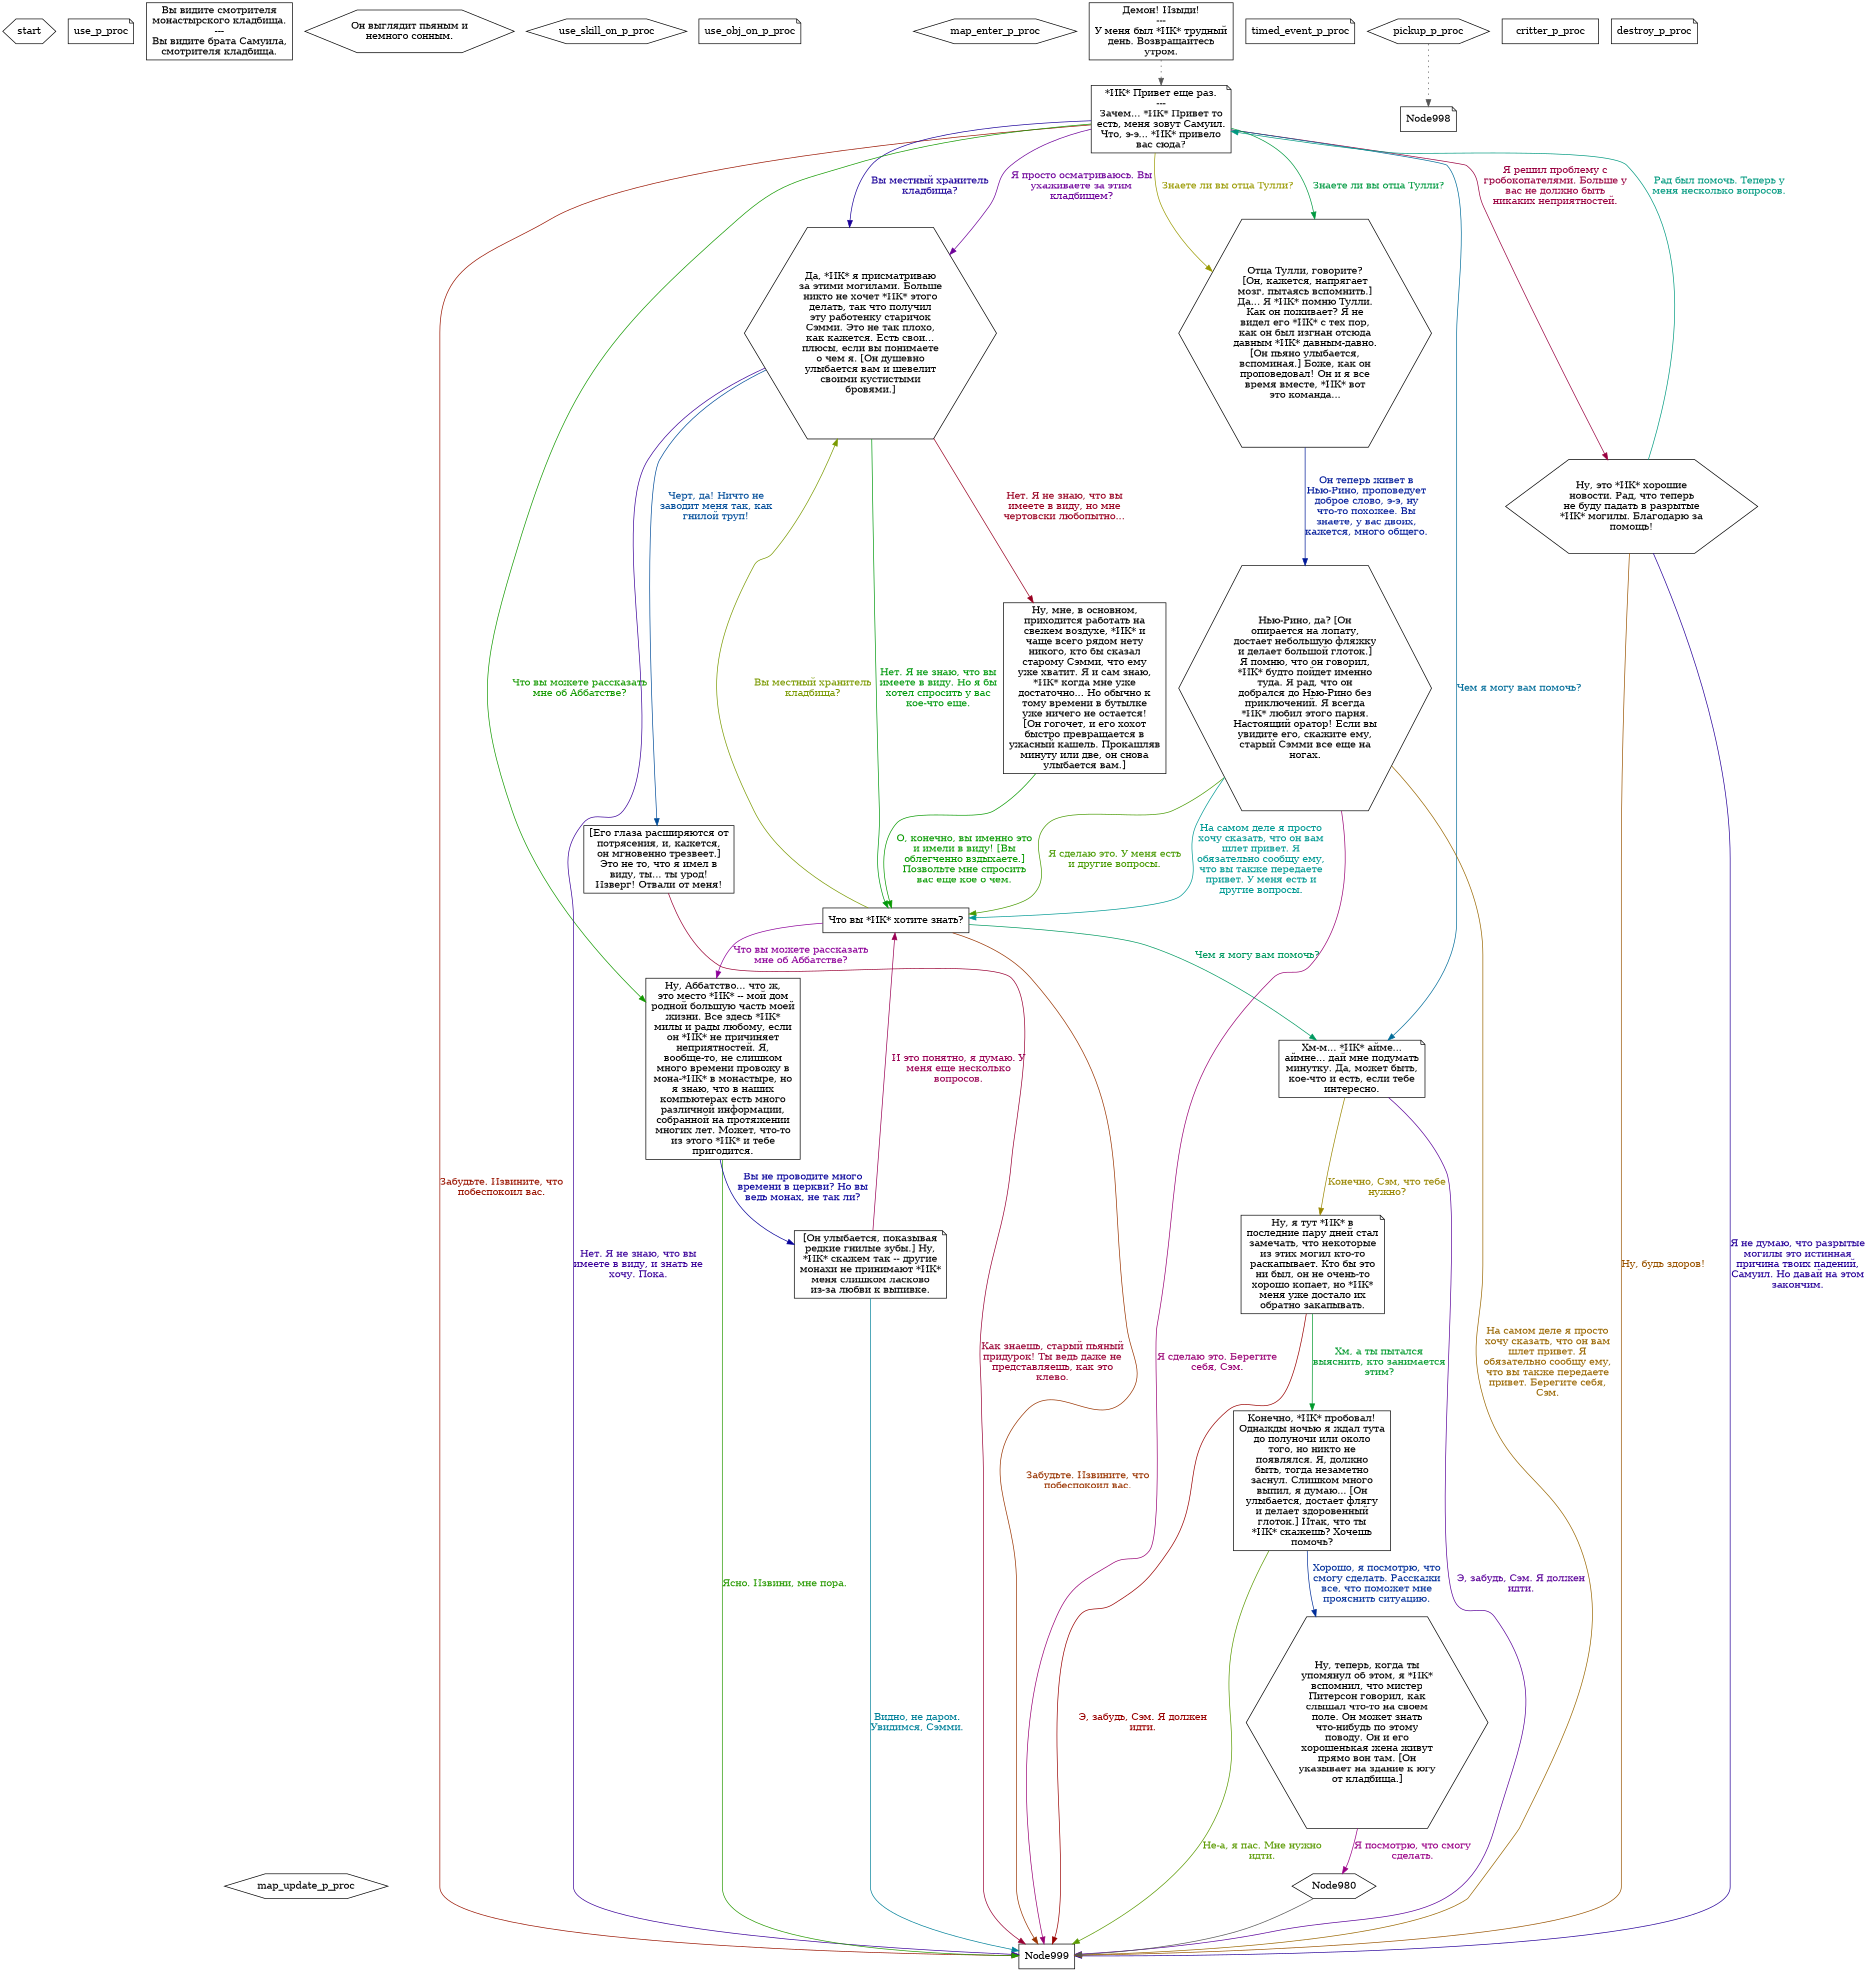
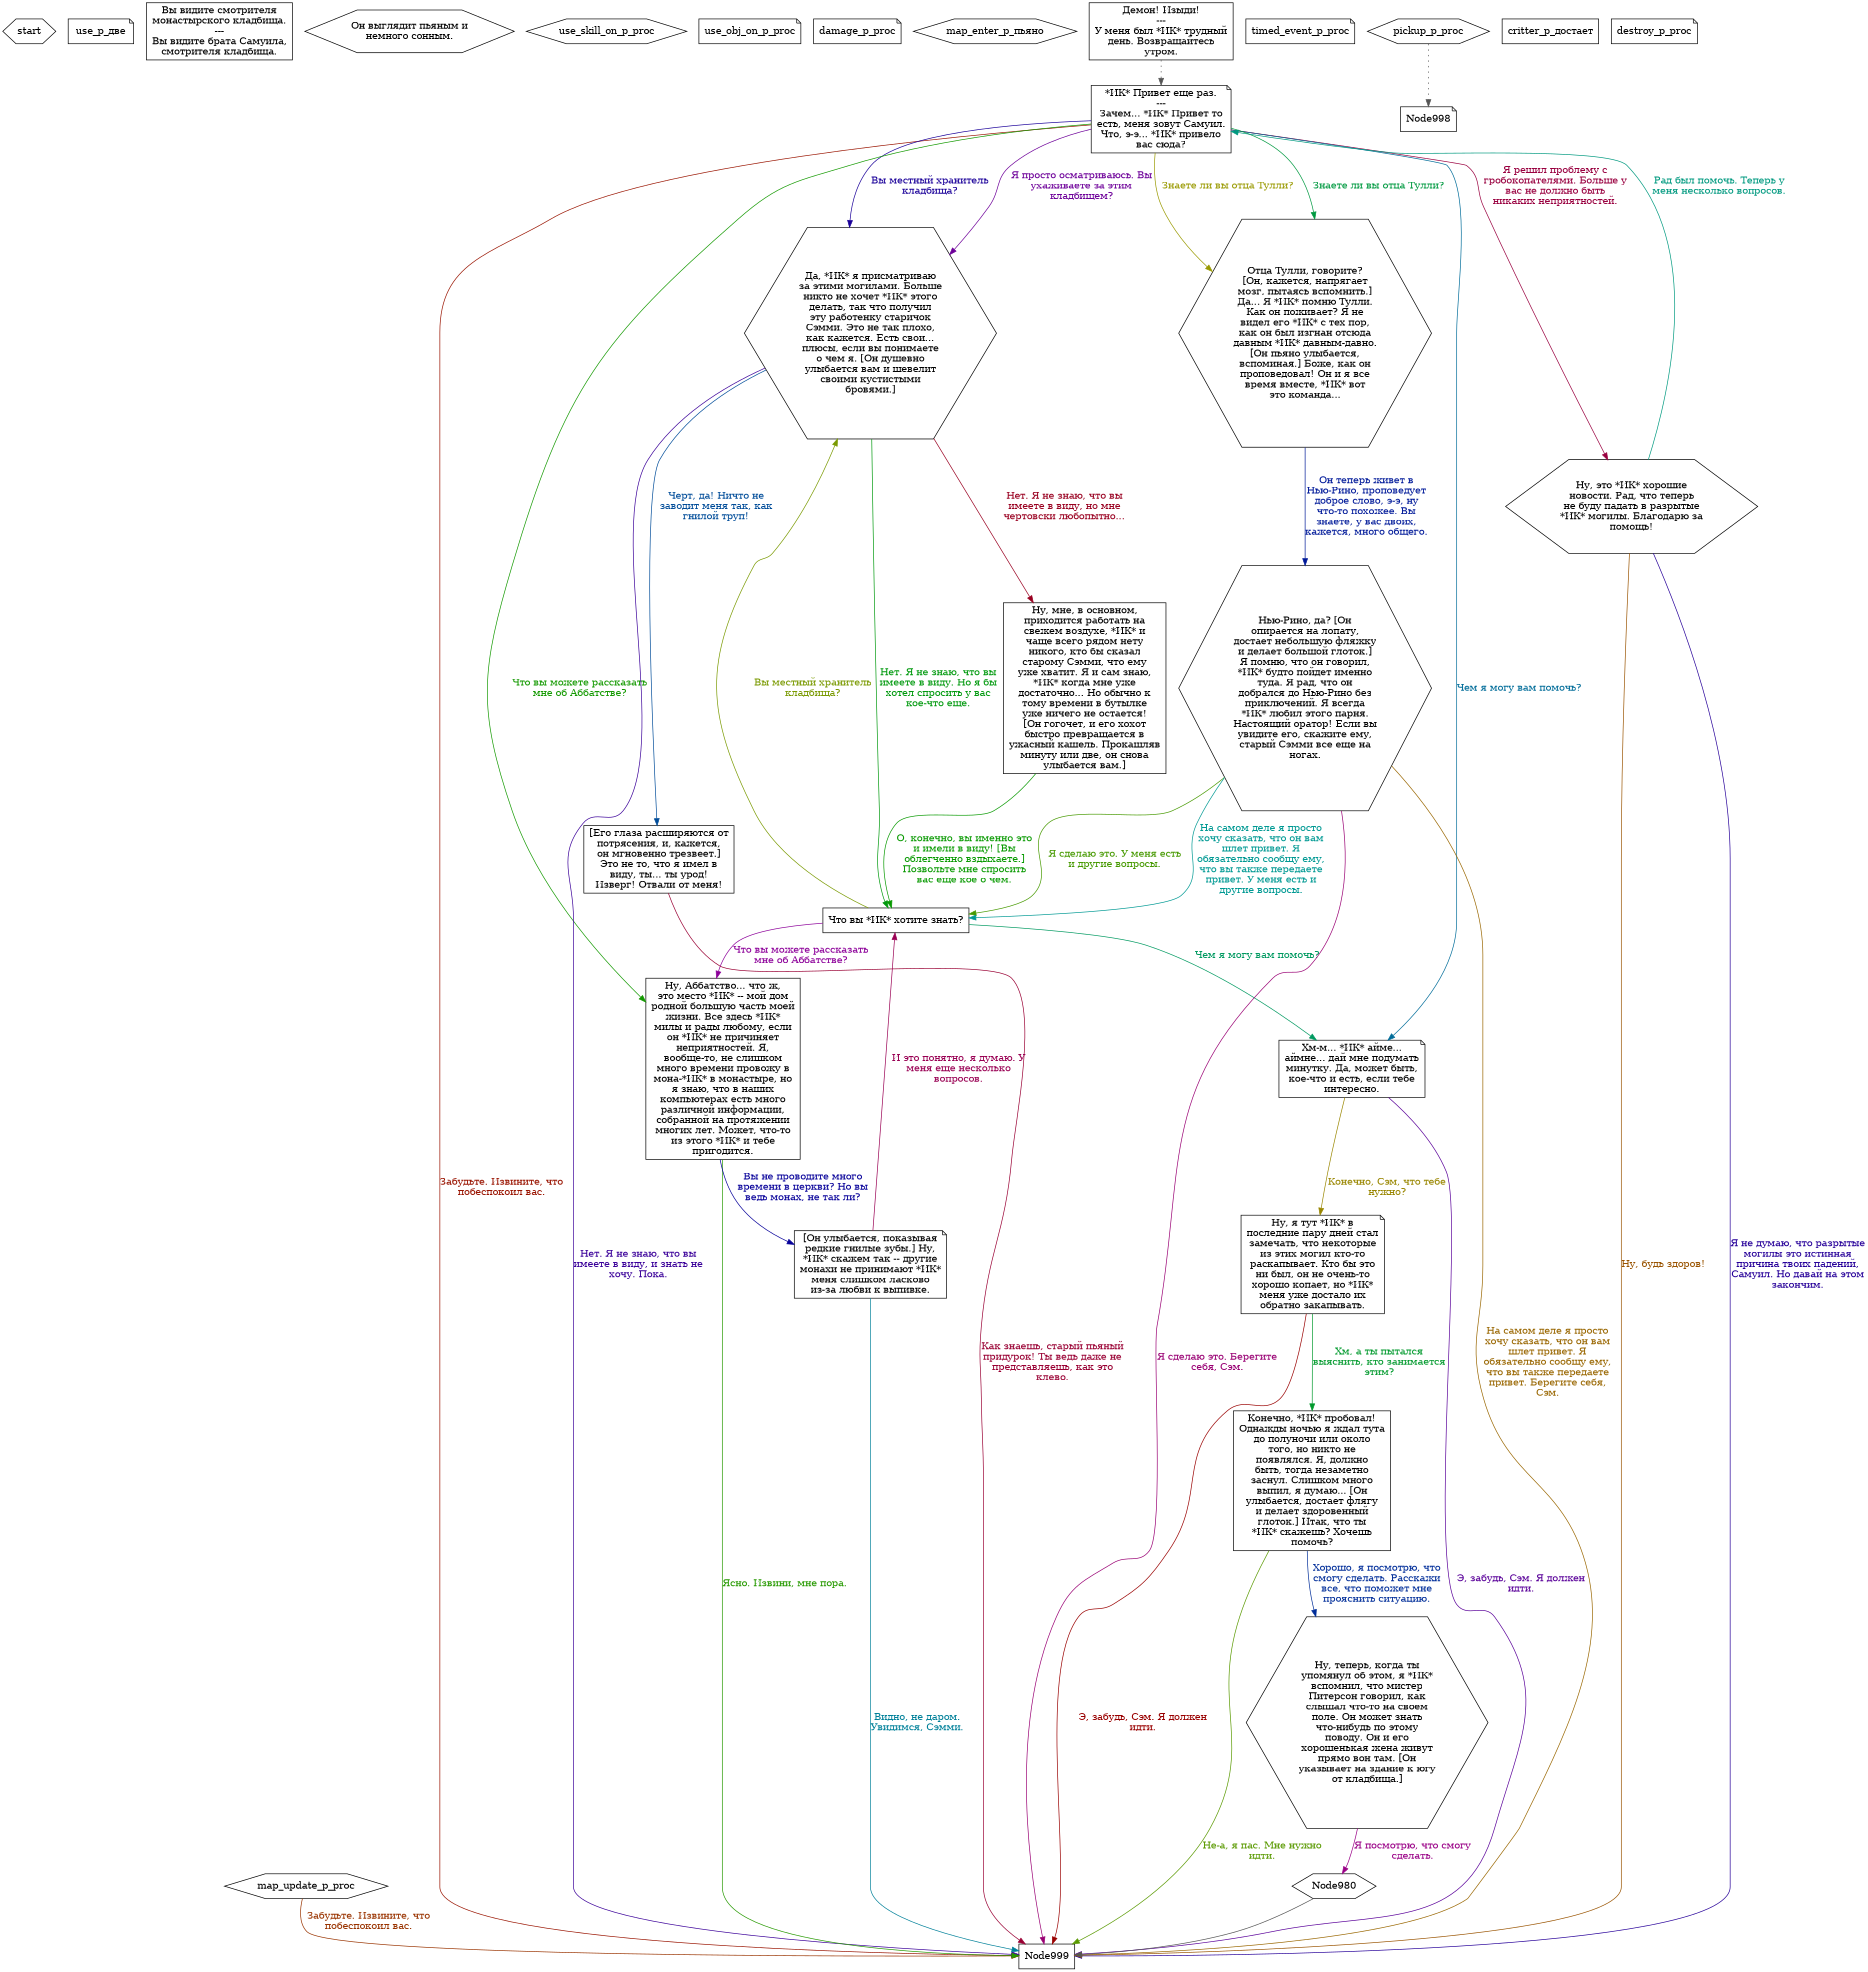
(101, 31) -> (101, 31)
none -> (857, 31)
(995, 31) -> (995, 31)
(1550, 31) -> (1550, 31)
(1076, 1405) -> (641, 1954)
